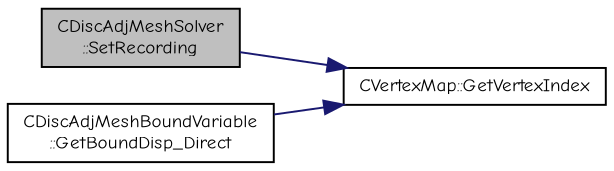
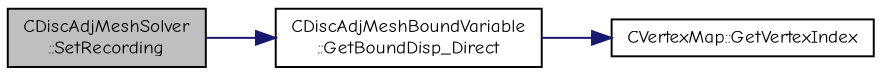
(284, 59) -> (231, 38)
